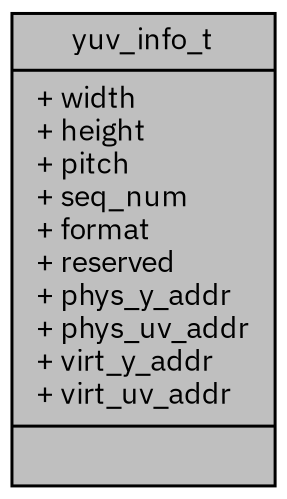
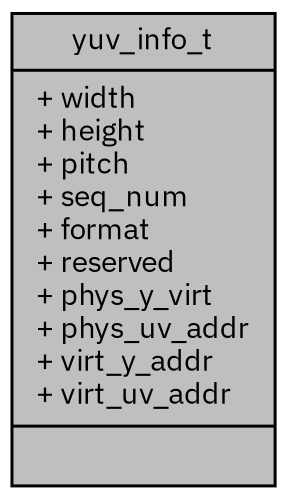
(135, 296) -> (126, 296)
